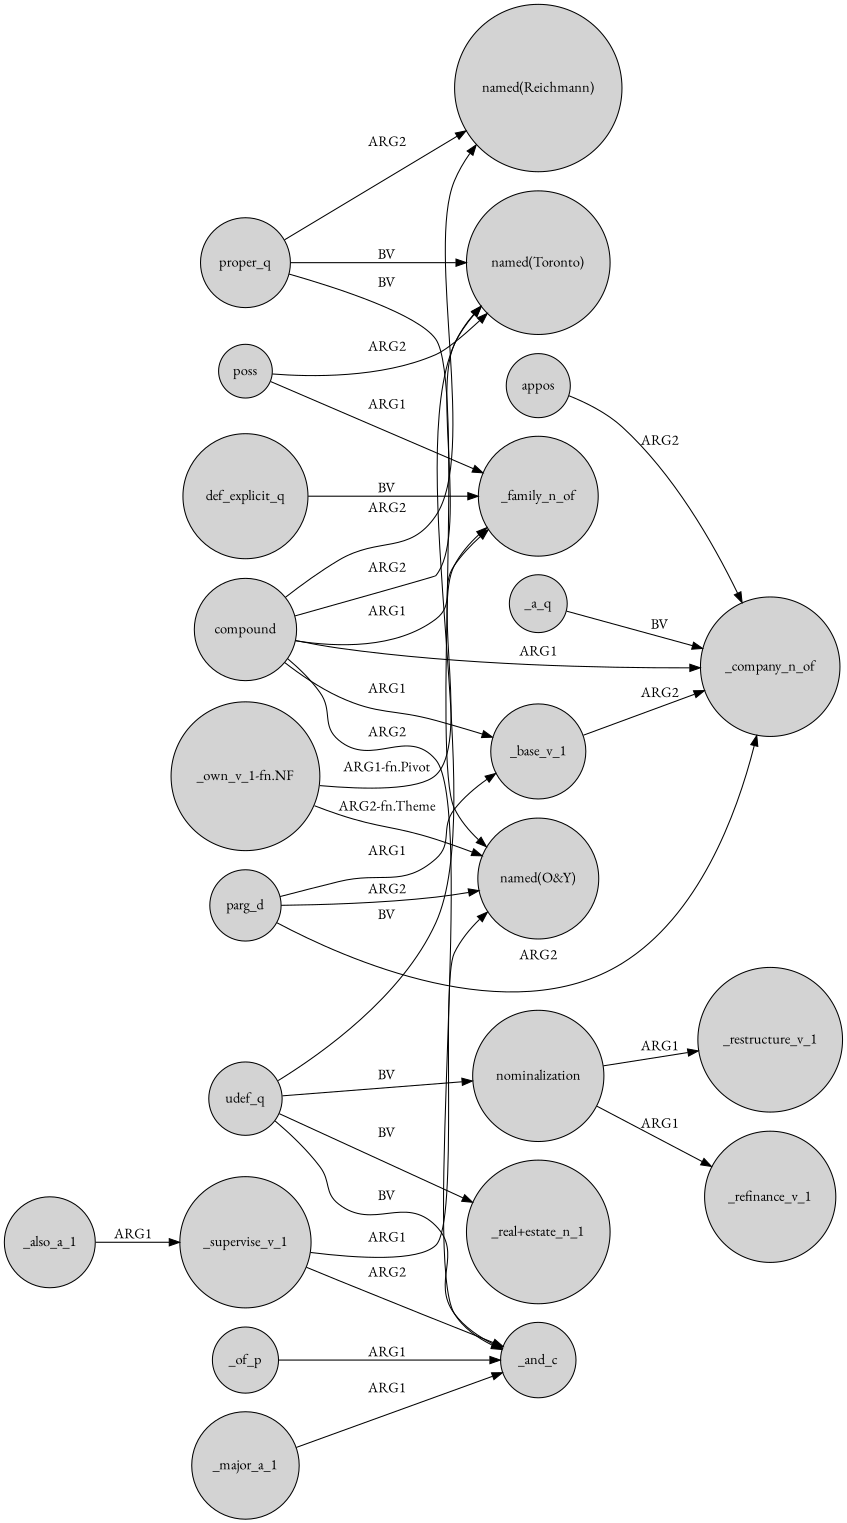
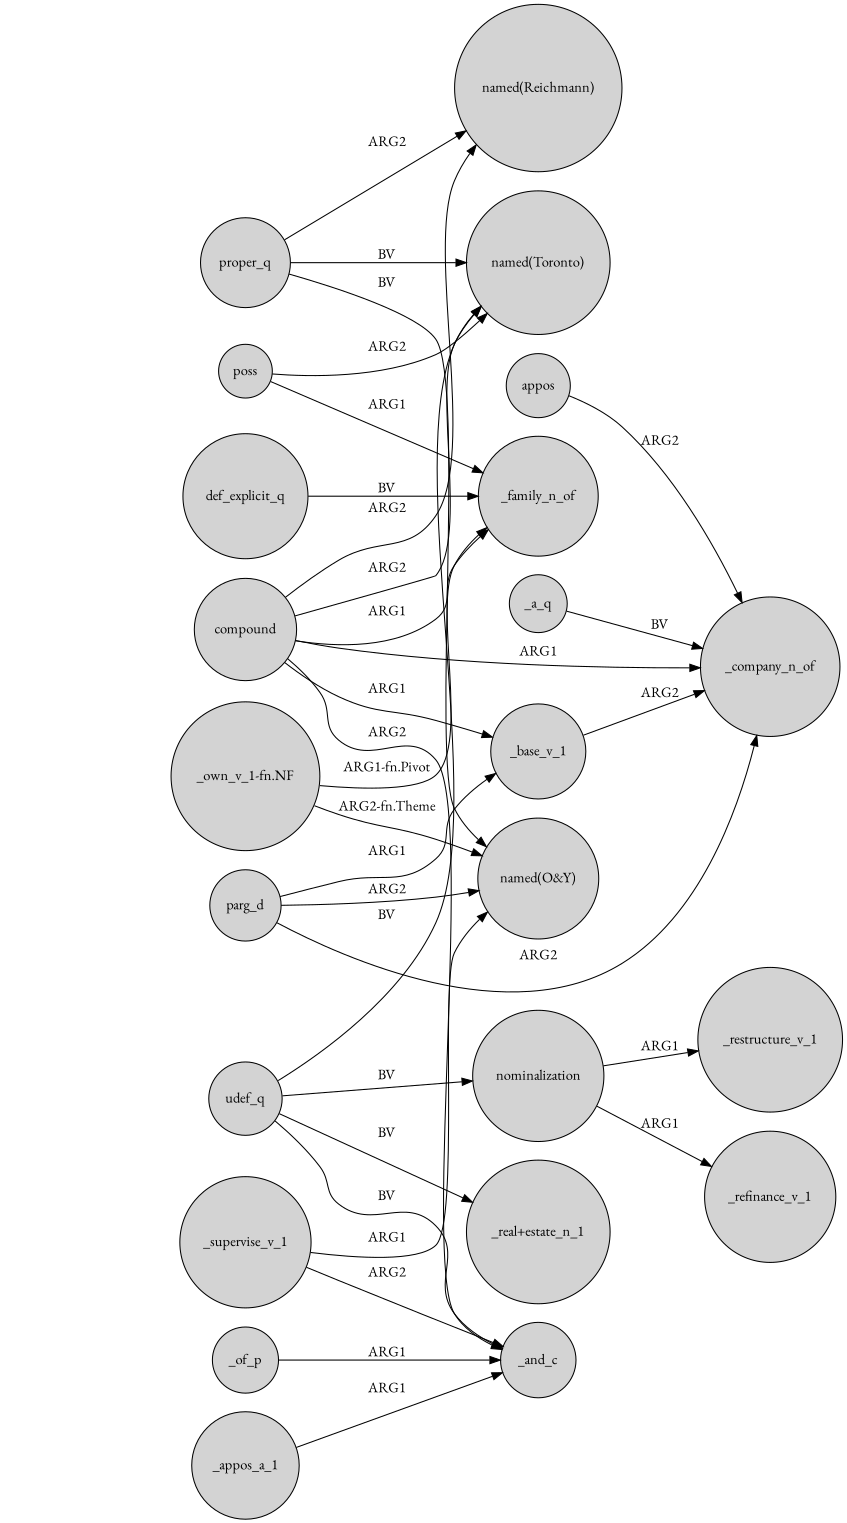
(50, 1242) -> none
(245, 1465) -> (245, 1465)
